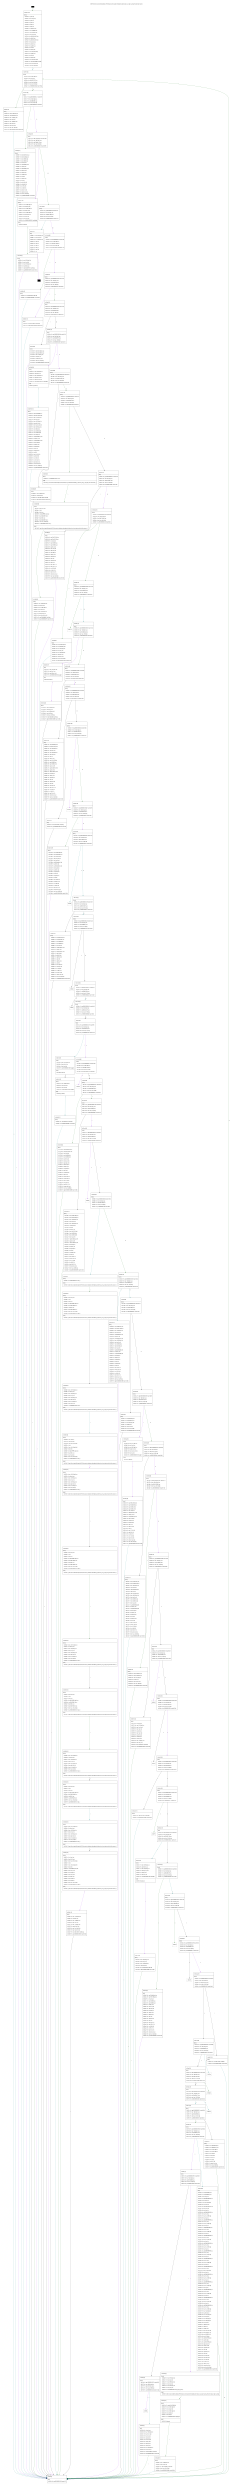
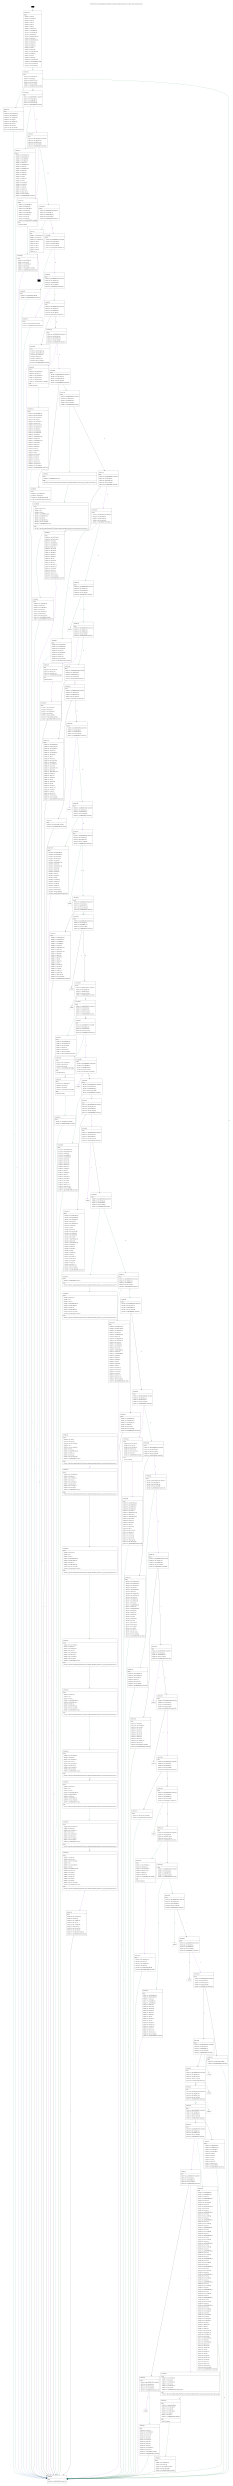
none -> (66, 1045)
(90, 1398) -> none
